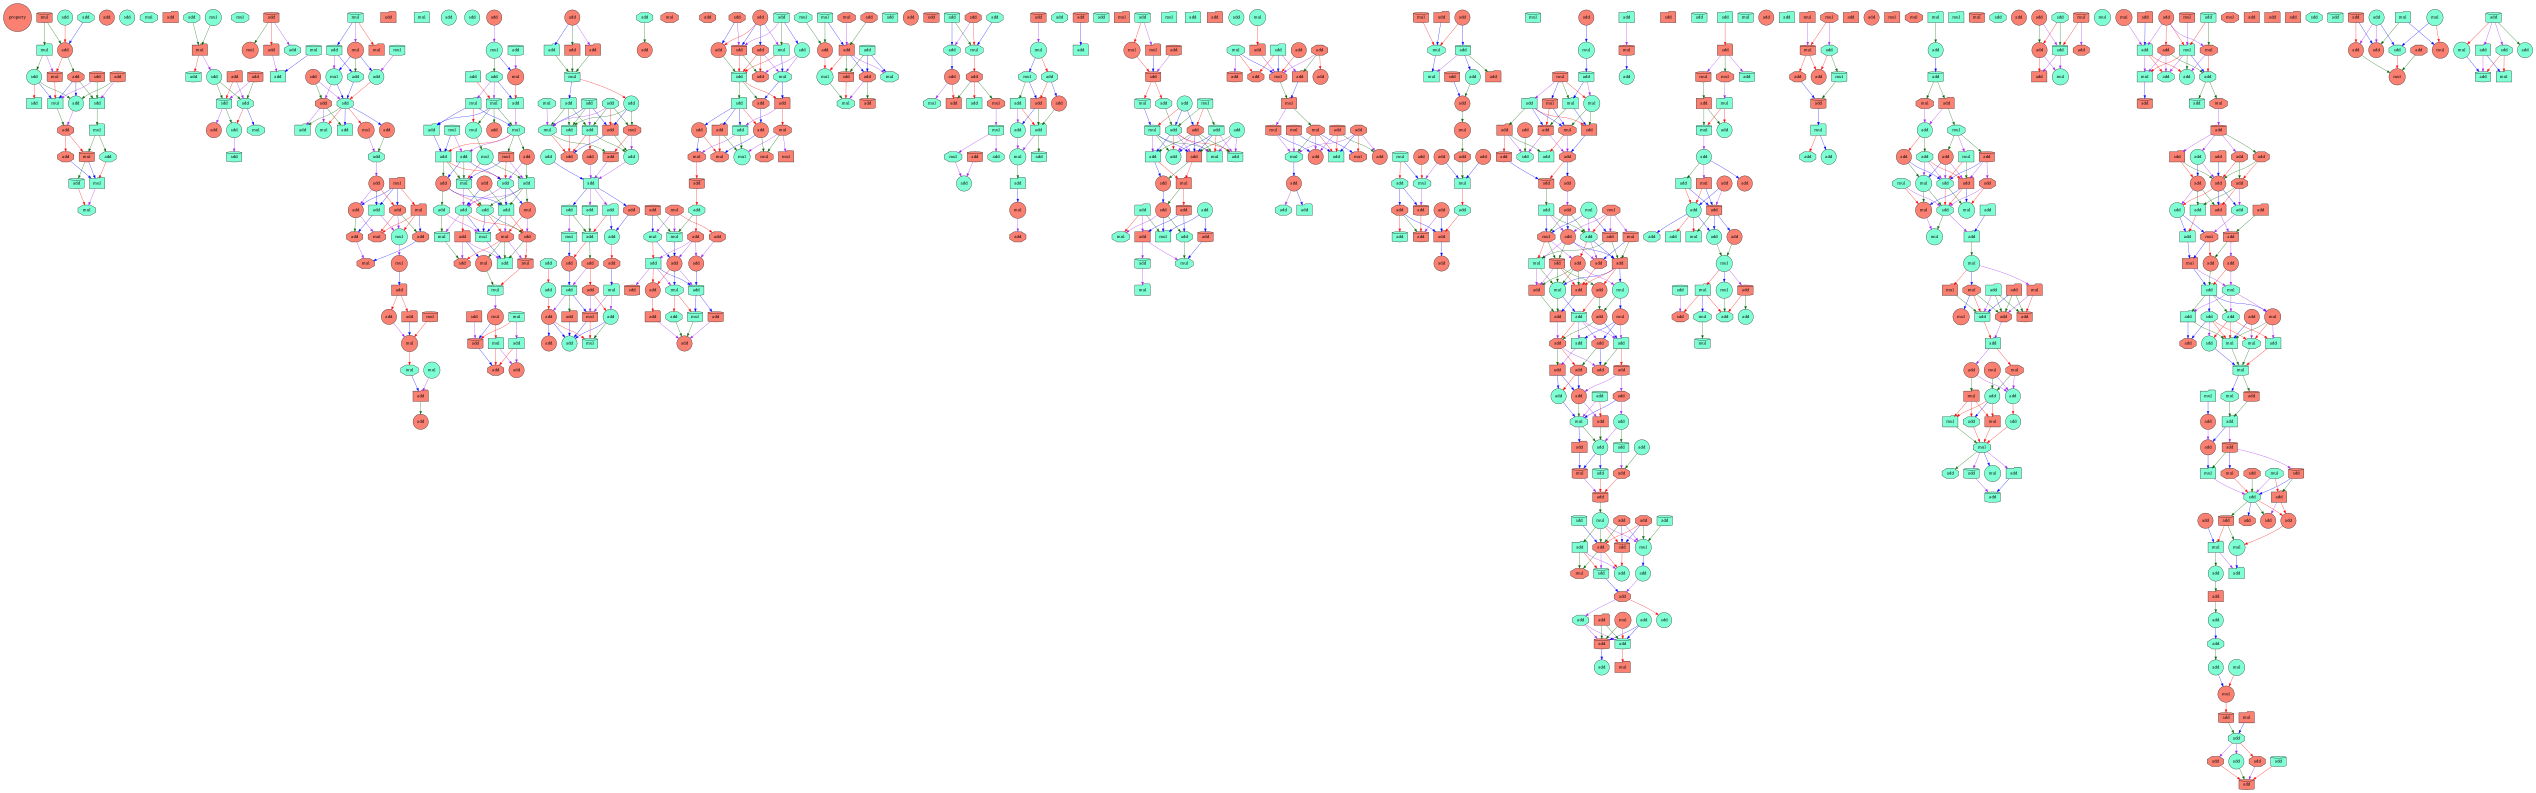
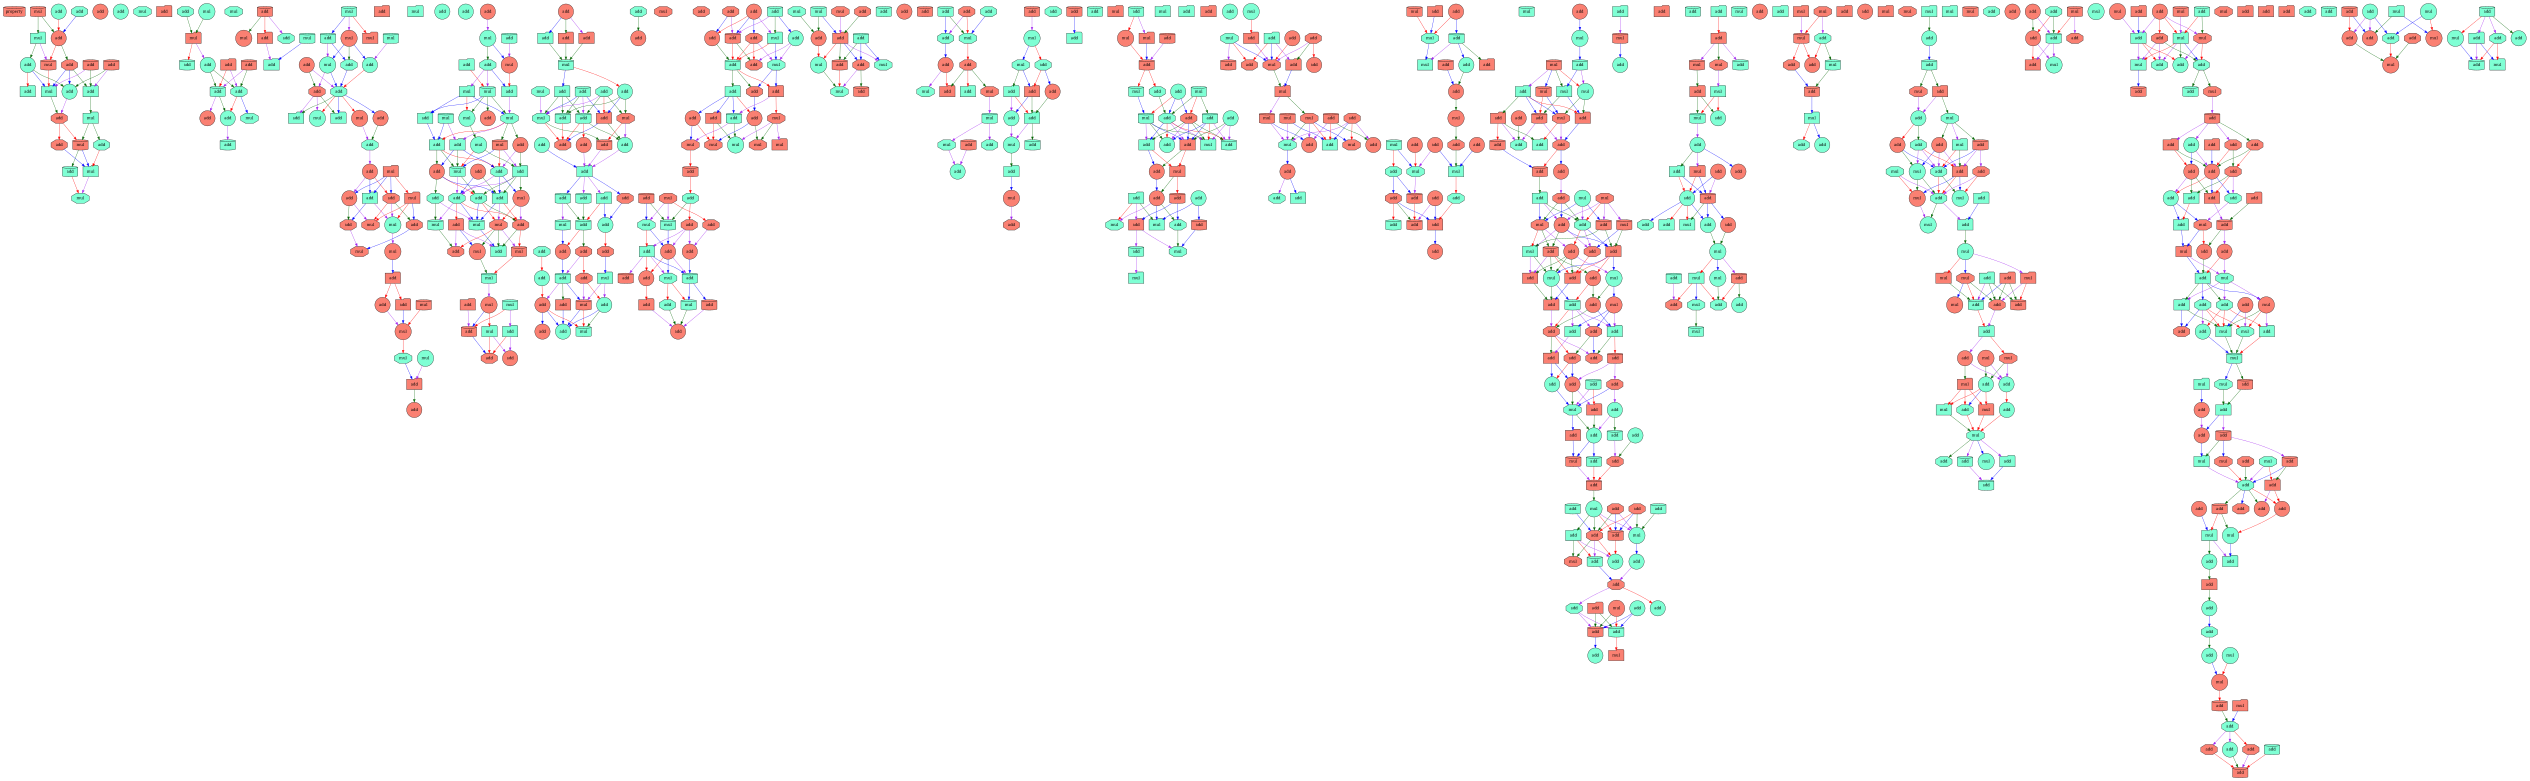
(18, 18) -> (14, 12)
